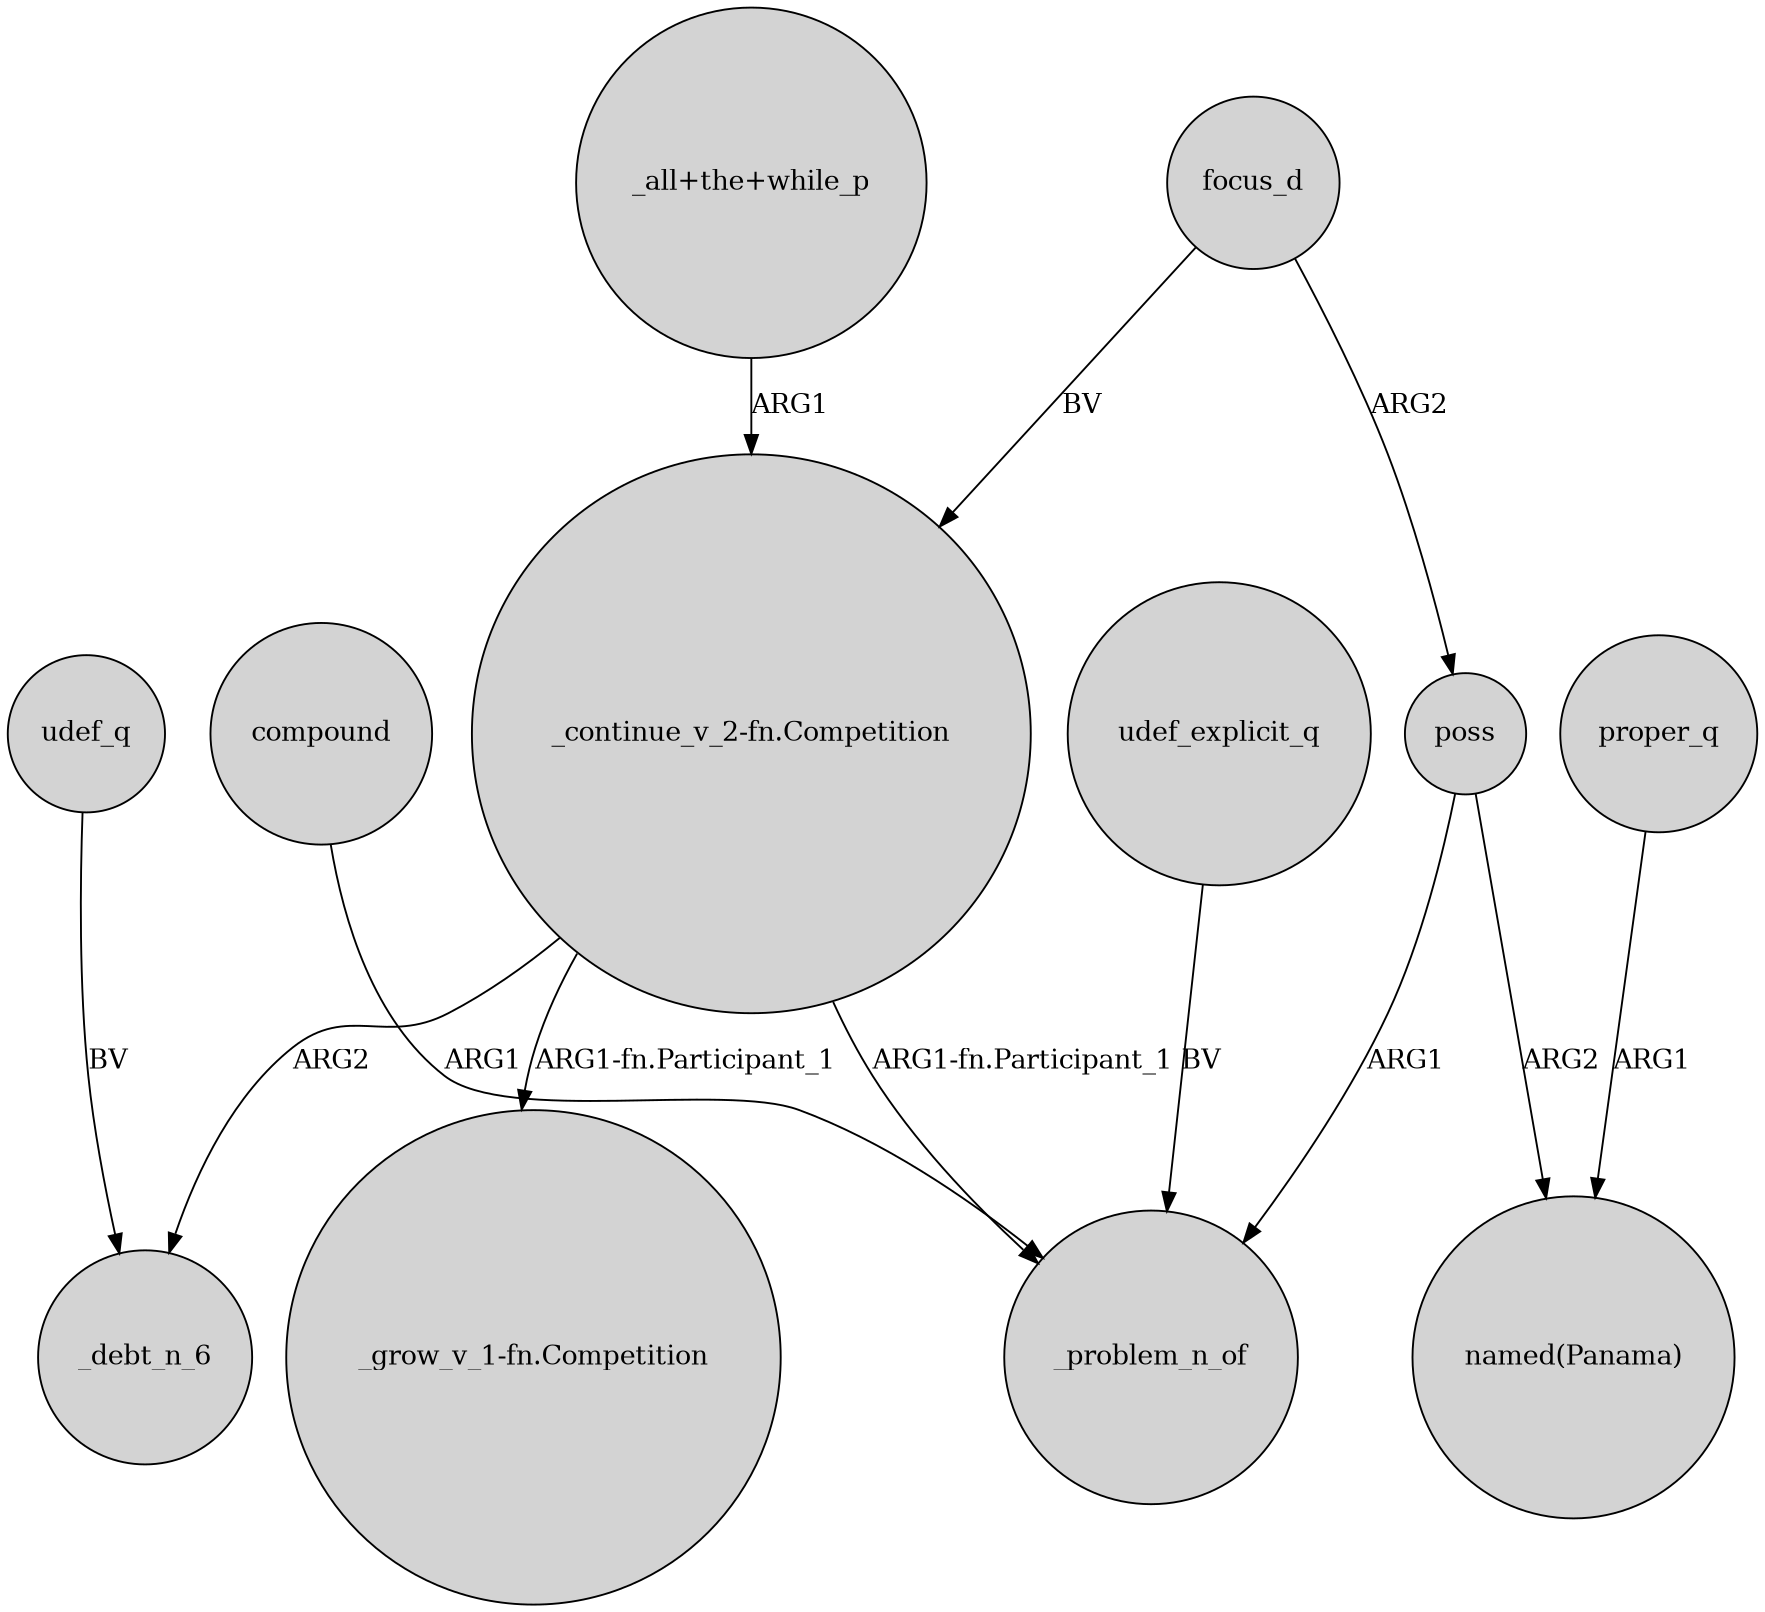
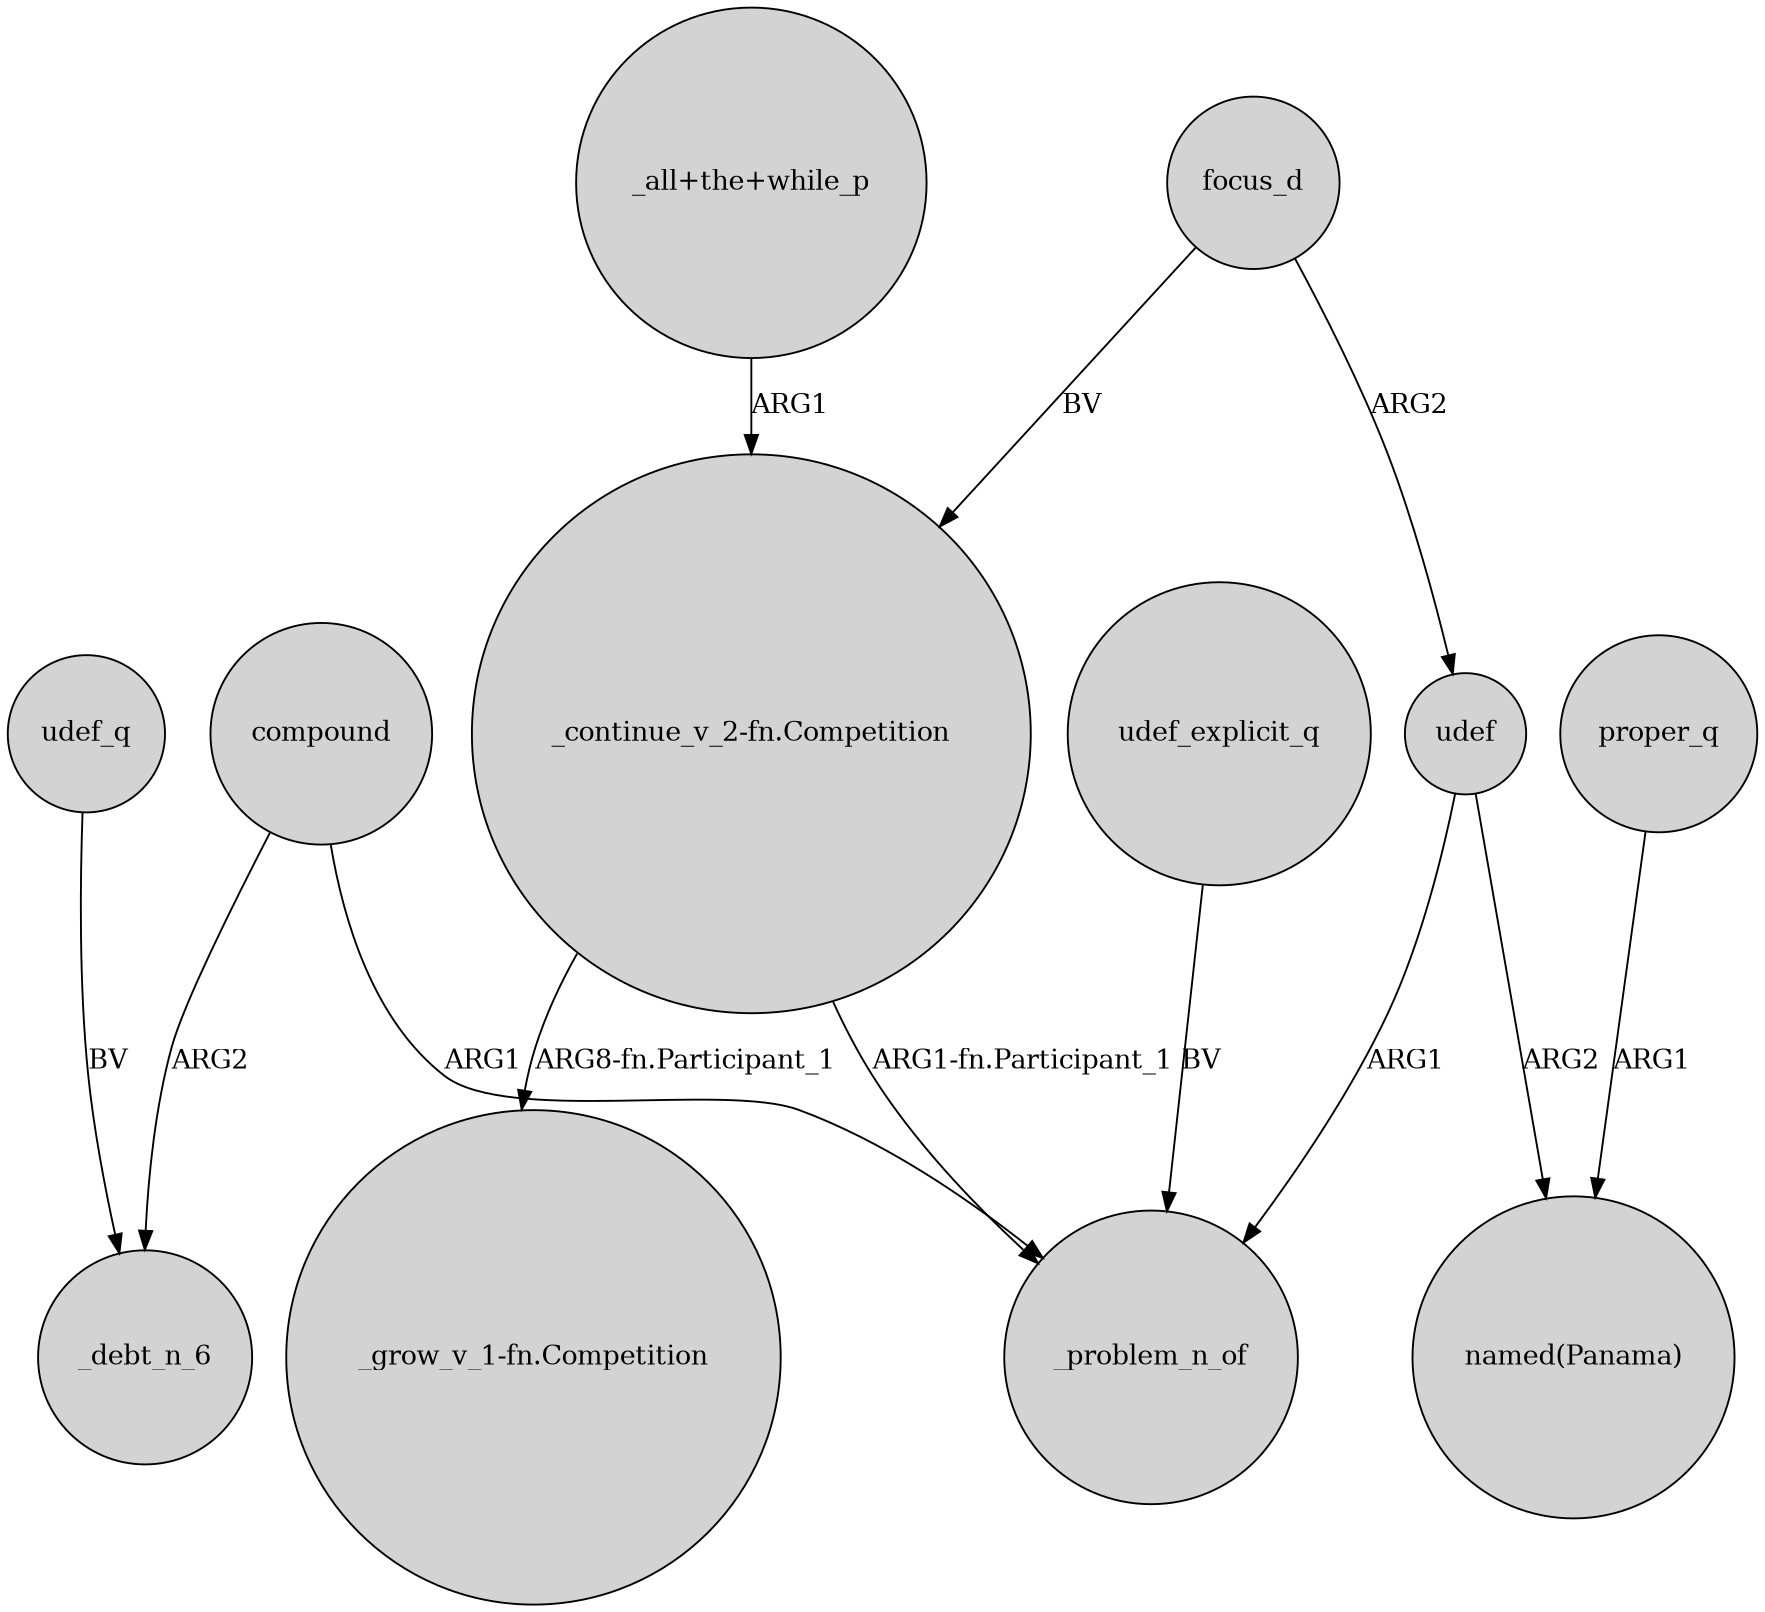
(1466, 734) -> (1466, 734)
(325, 1030) -> (180, 1023)
(686, 1062) -> (686, 1062)
